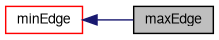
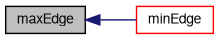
(115, 20) -> (118, 20)
